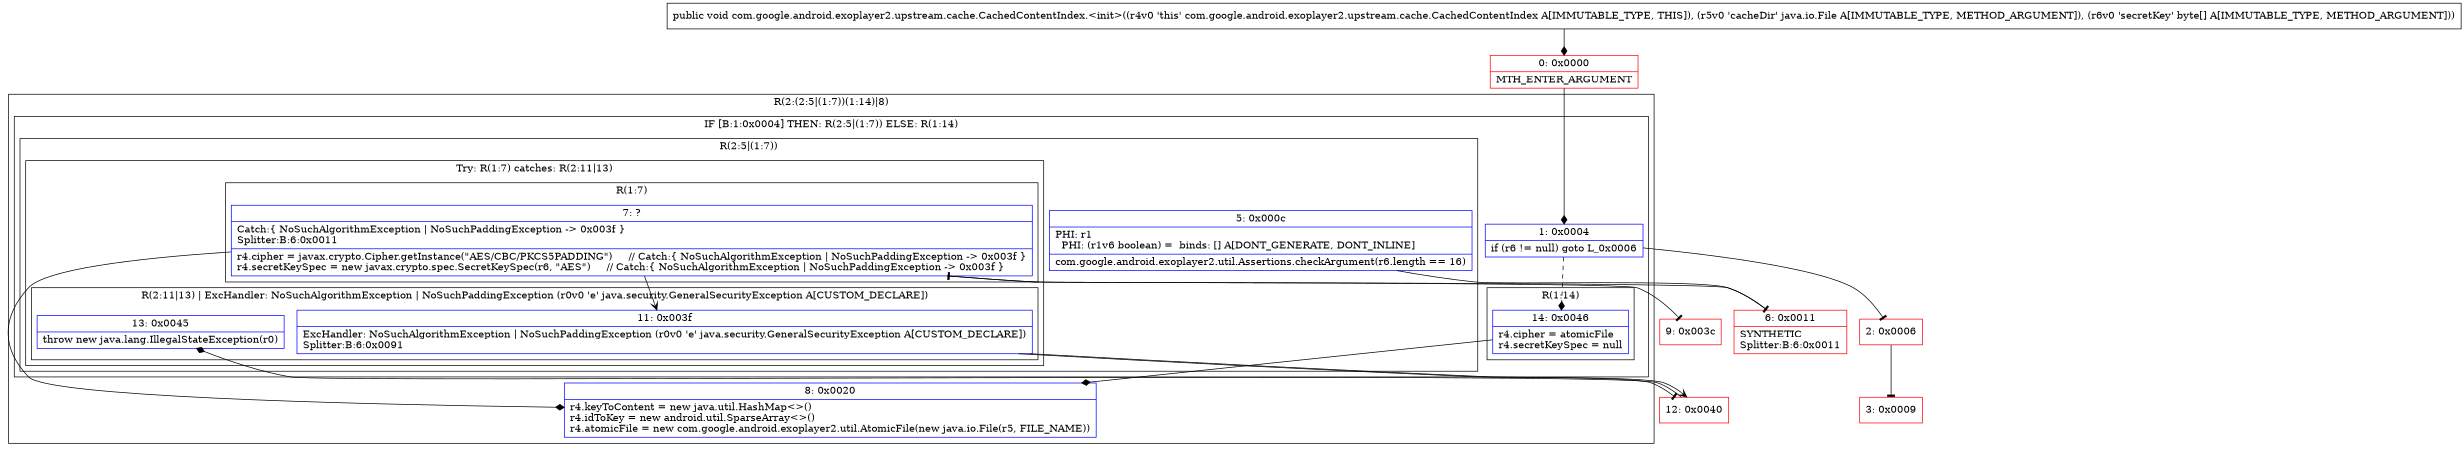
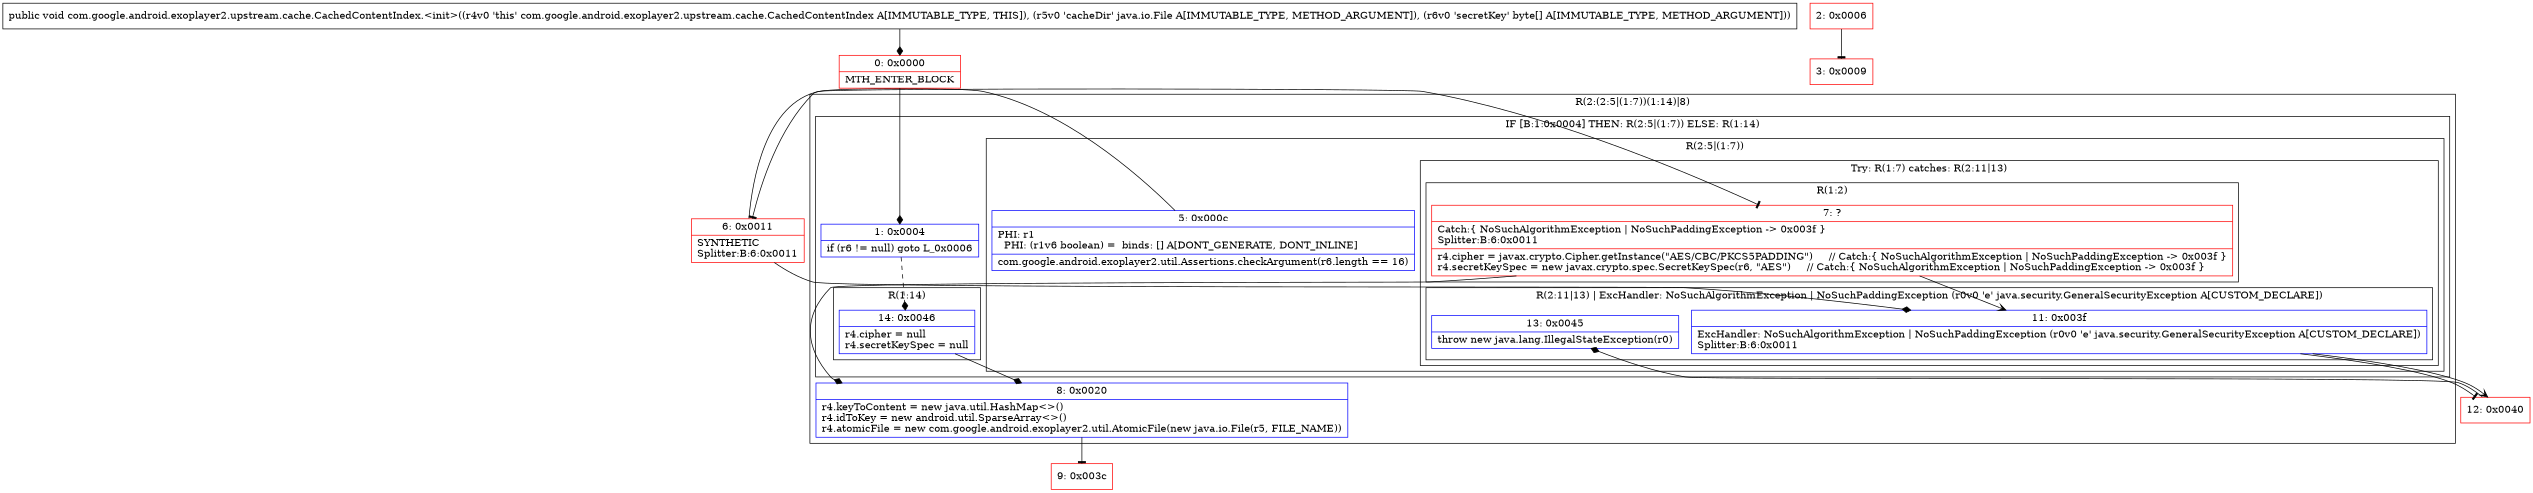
(1564, 80) -> (900, 80)
(632, 191) -> (1832, 191)
(632, 241) -> (1832, 241)
(1769, 264) -> none
(1317, 283) -> (1082, 449)
none -> (1336, 287)
(1556, 334) -> (886, 334)
(353, 345) -> (1748, 345)
